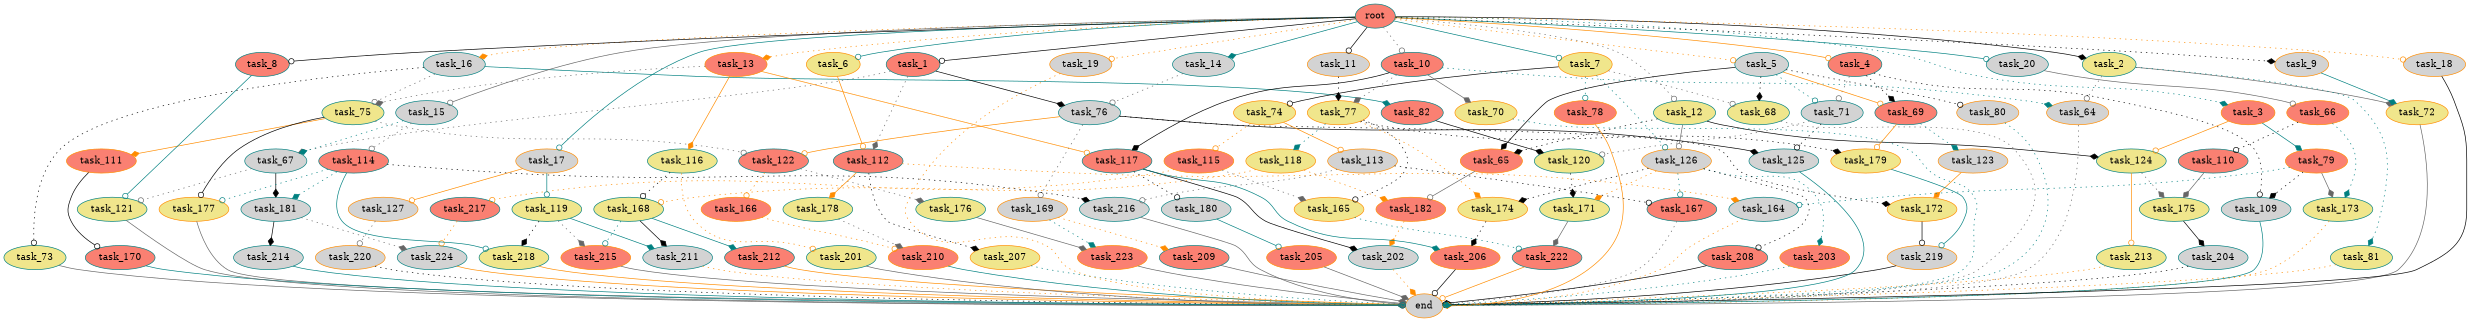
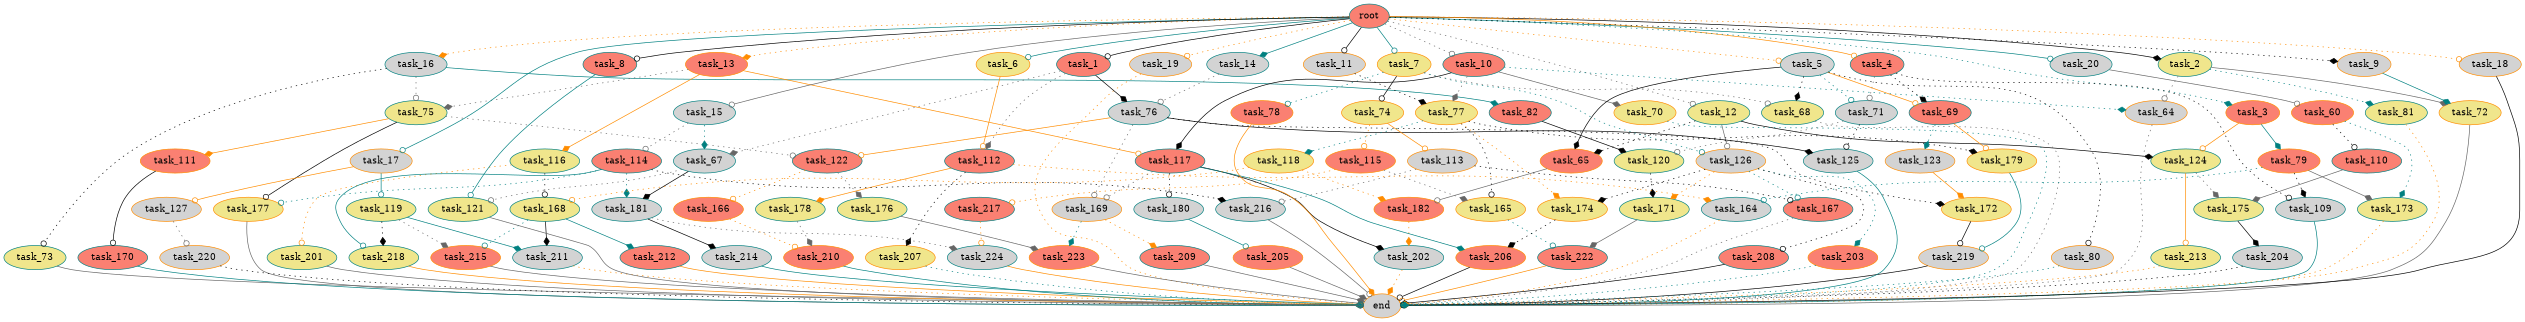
(2318, 113) -> (2322, 113)
none -> (1131, 184)
